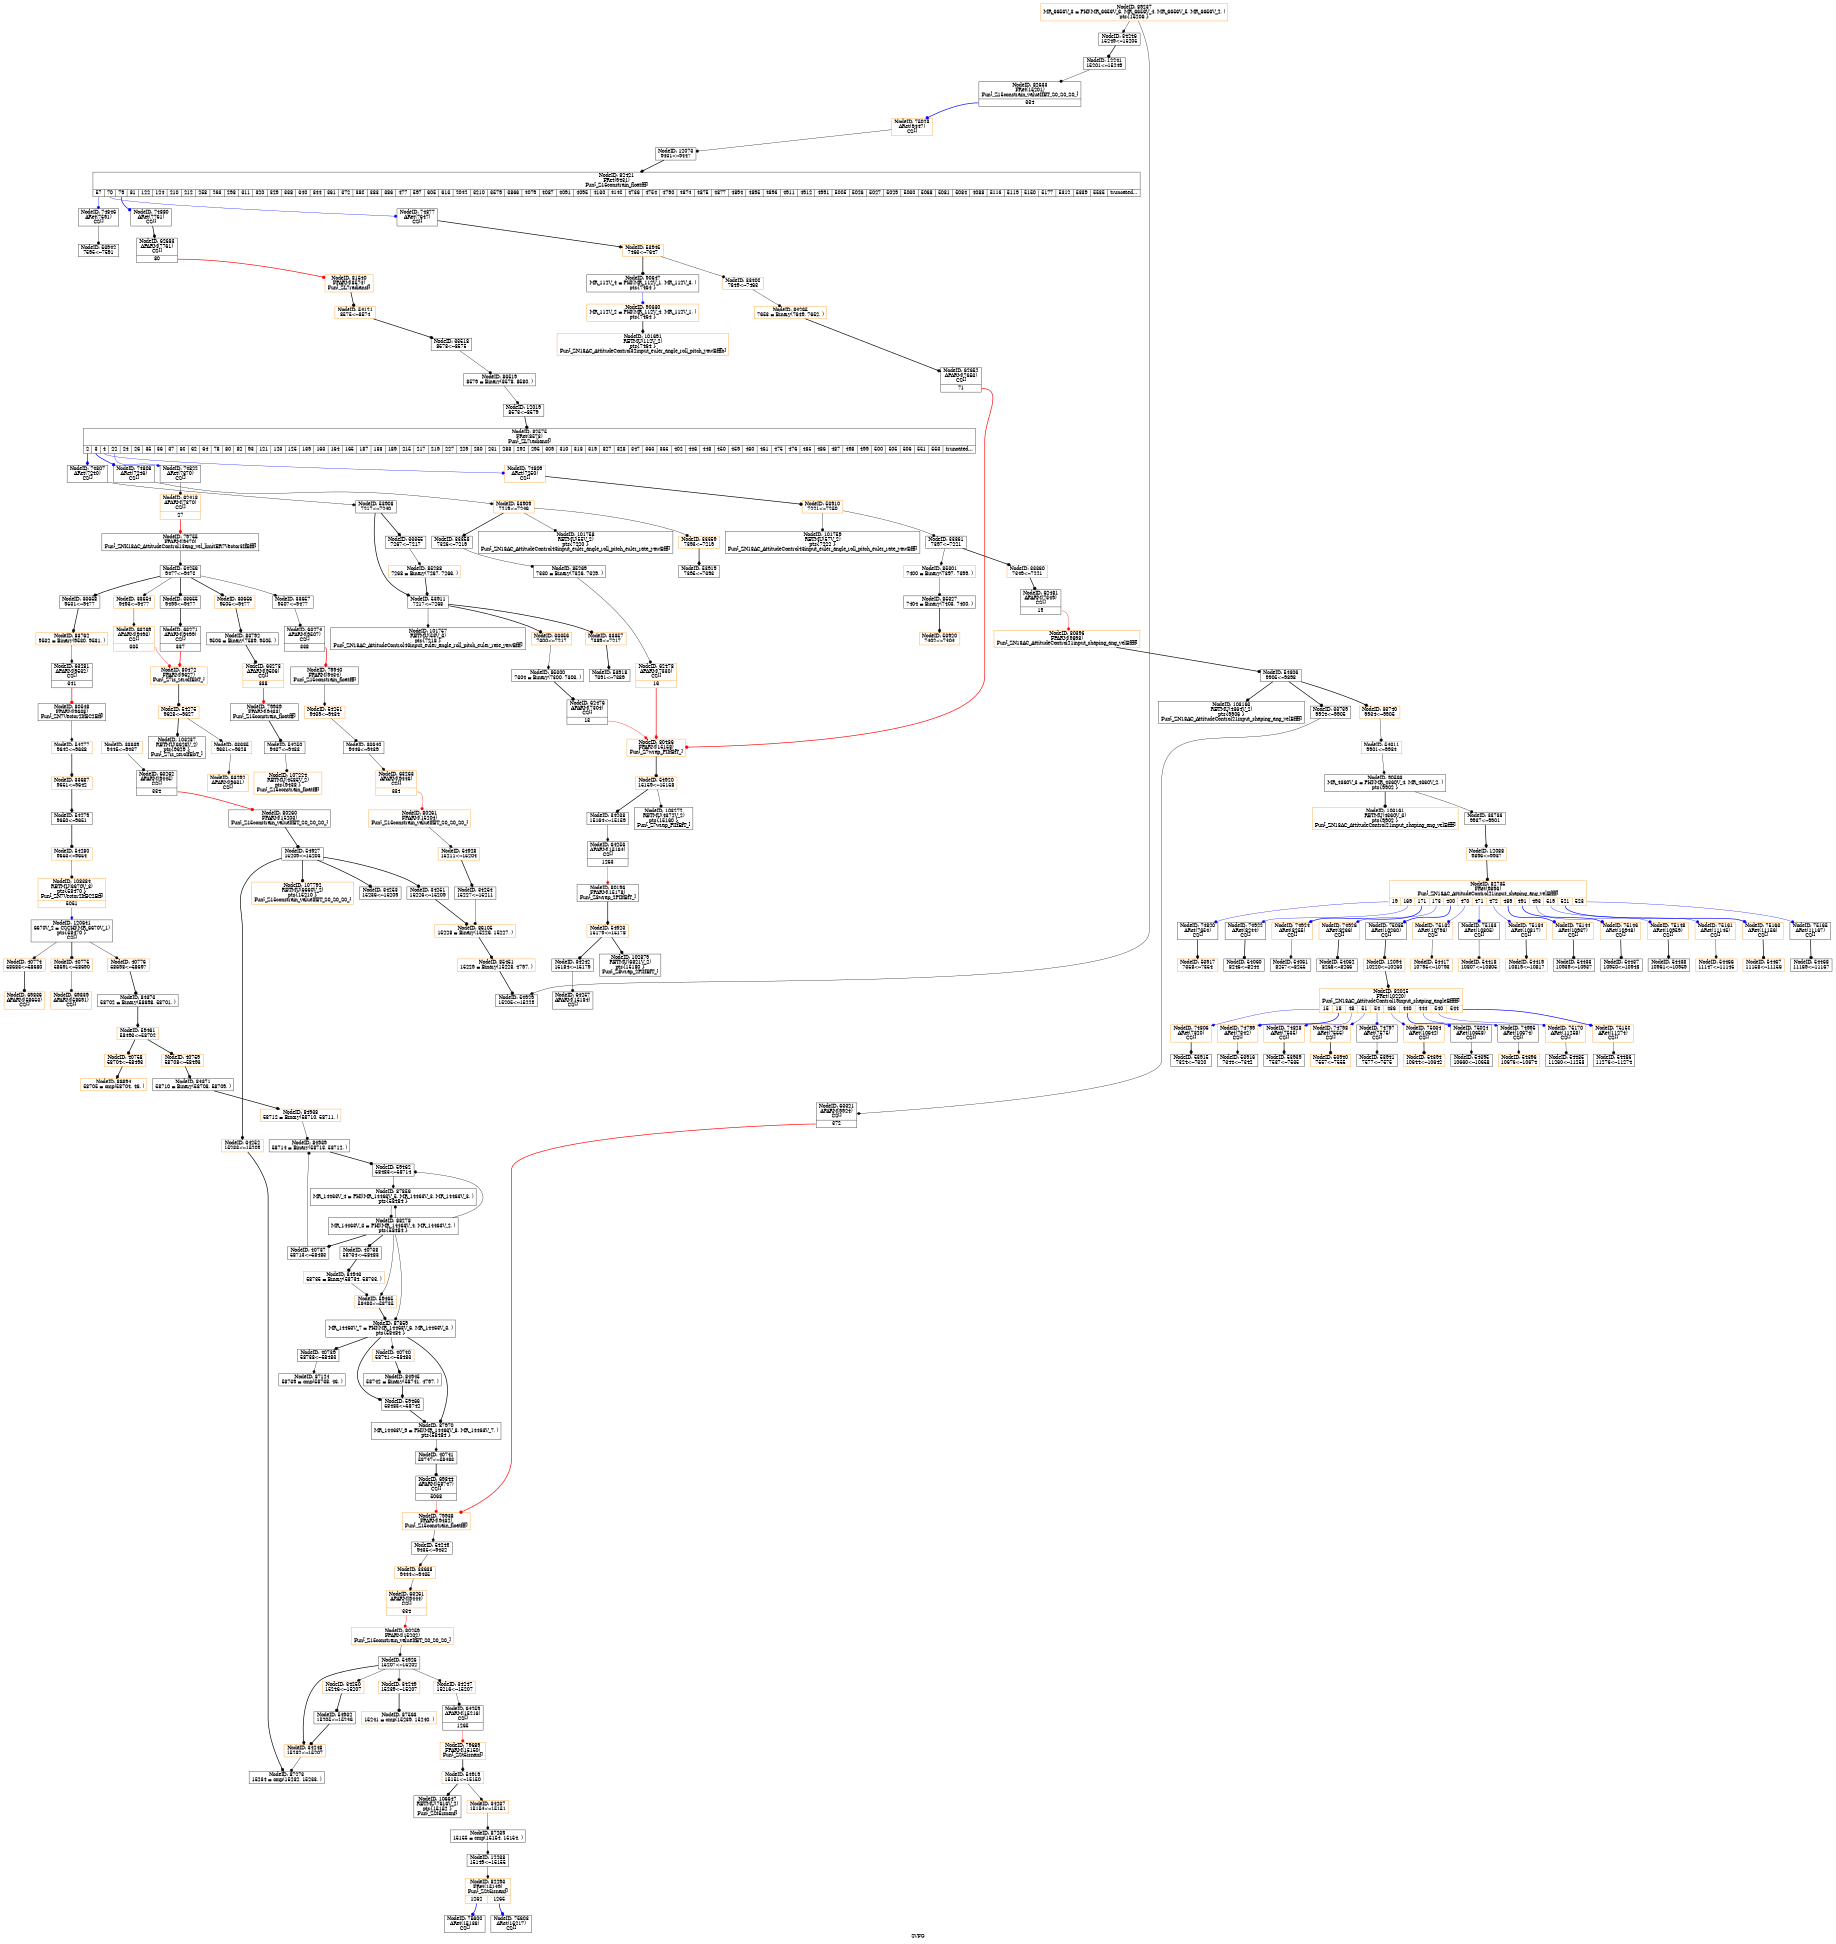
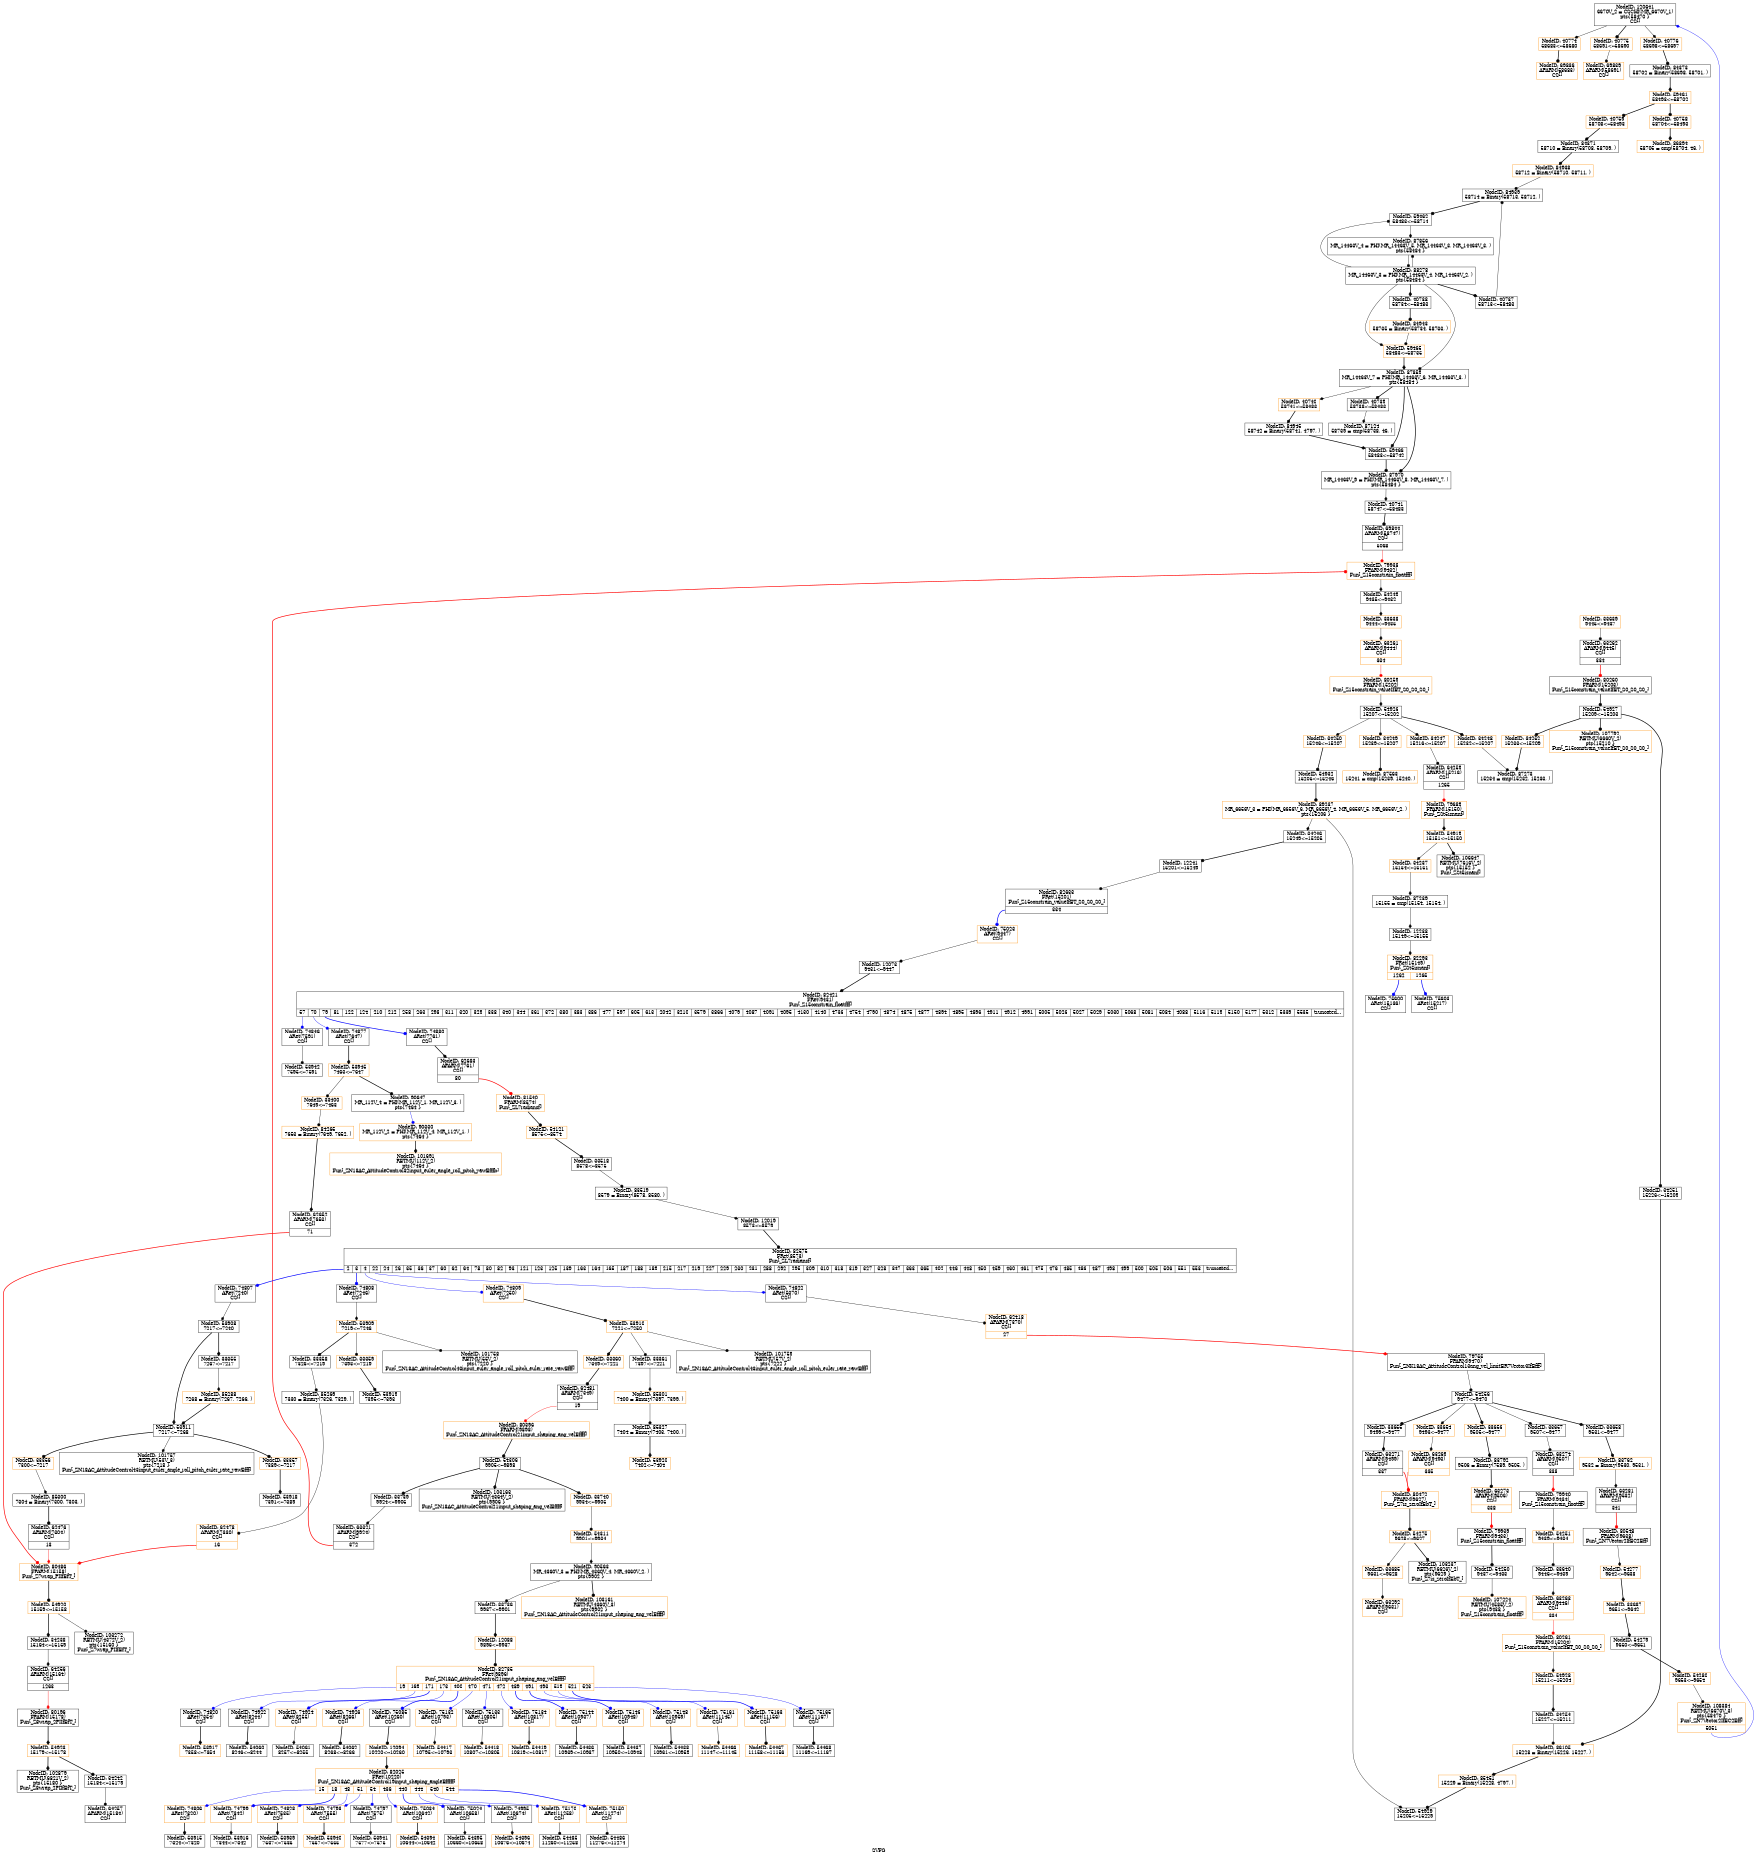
(180, 474) -> (786, 1293)
(983, 555) -> (616, 1343)
(380, 893) -> none
(24, 1000) -> (1557, 71)
(321, 1733) -> (1316, 791)
